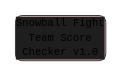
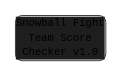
(60, 38) -> (60, 38)
